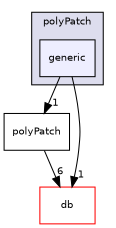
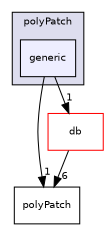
(50, 164) -> (63, 164)
